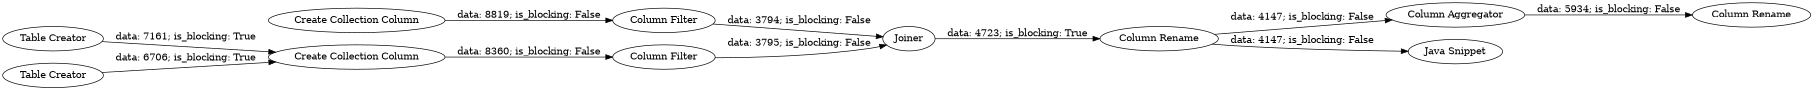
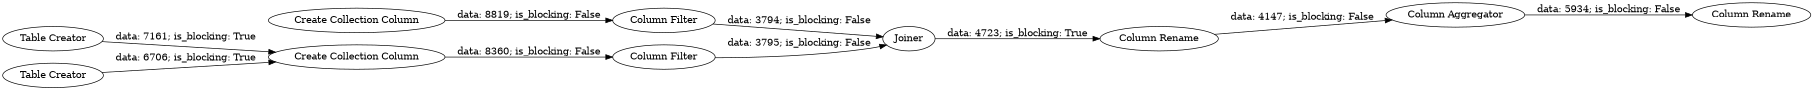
(1455, 52) -> none
